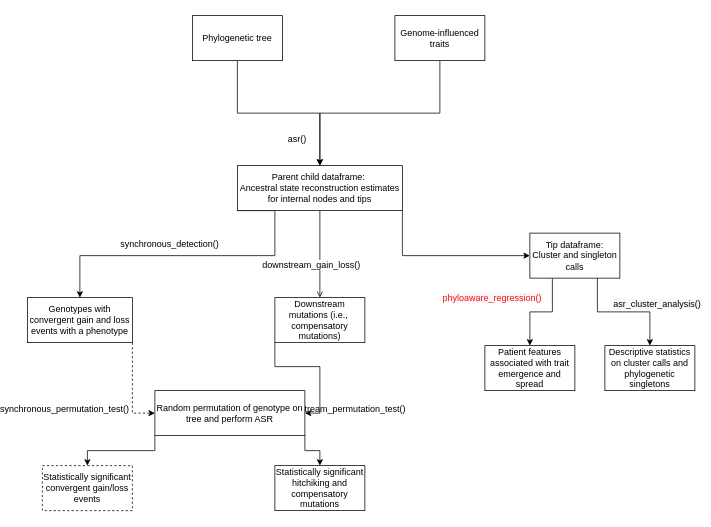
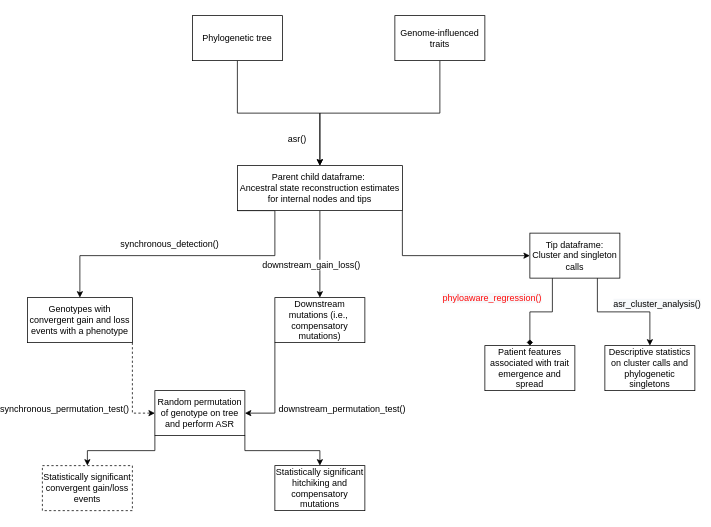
(320, 292) -> (320, 291)
(530, 339) -> (530, 339)
(230, 413) -> (200, 413)
